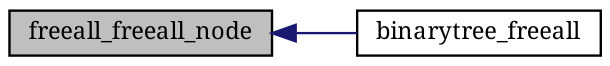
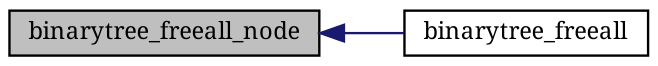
(141, 33) -> (164, 33)
